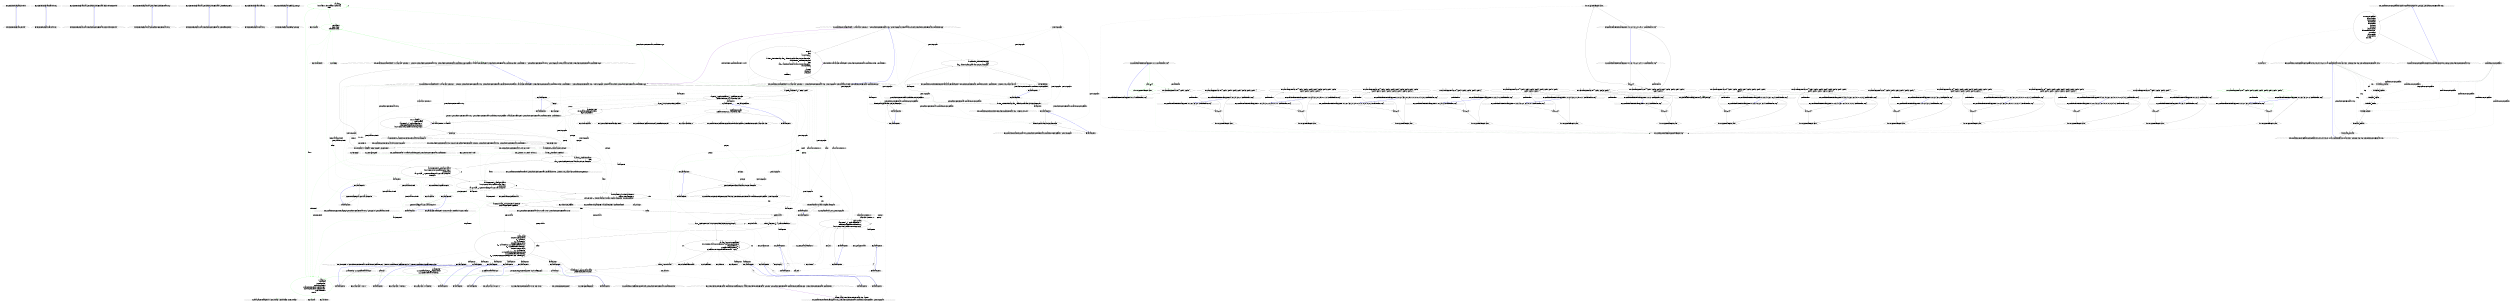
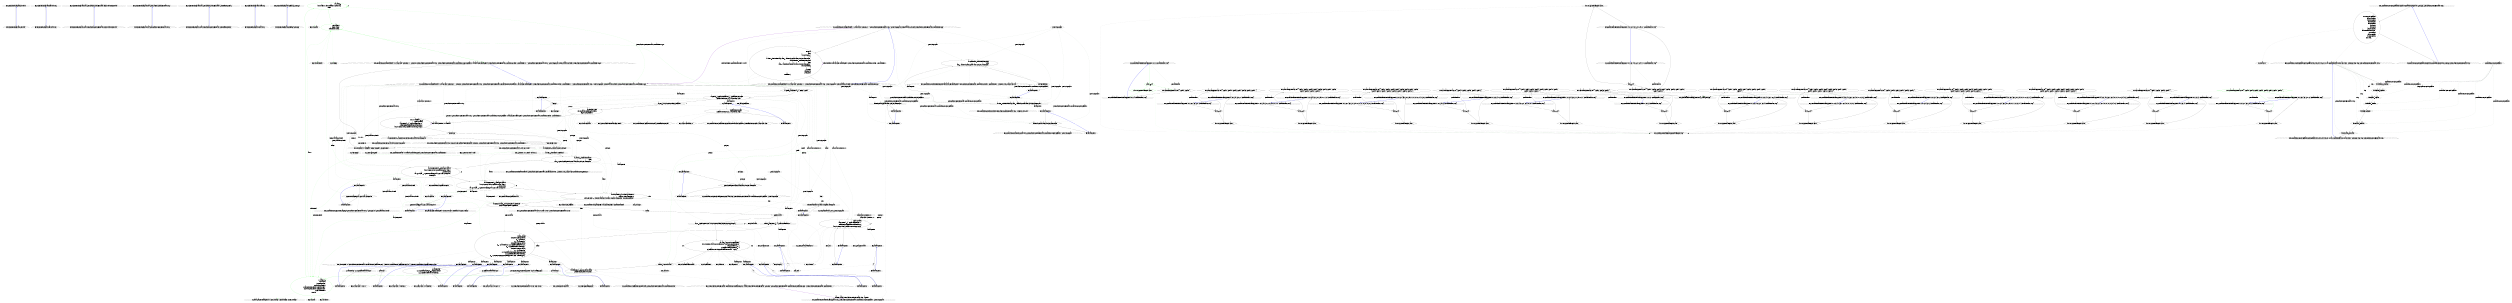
(2448, 91) -> (2448, 91)
(561, 286) -> (561, 286)
